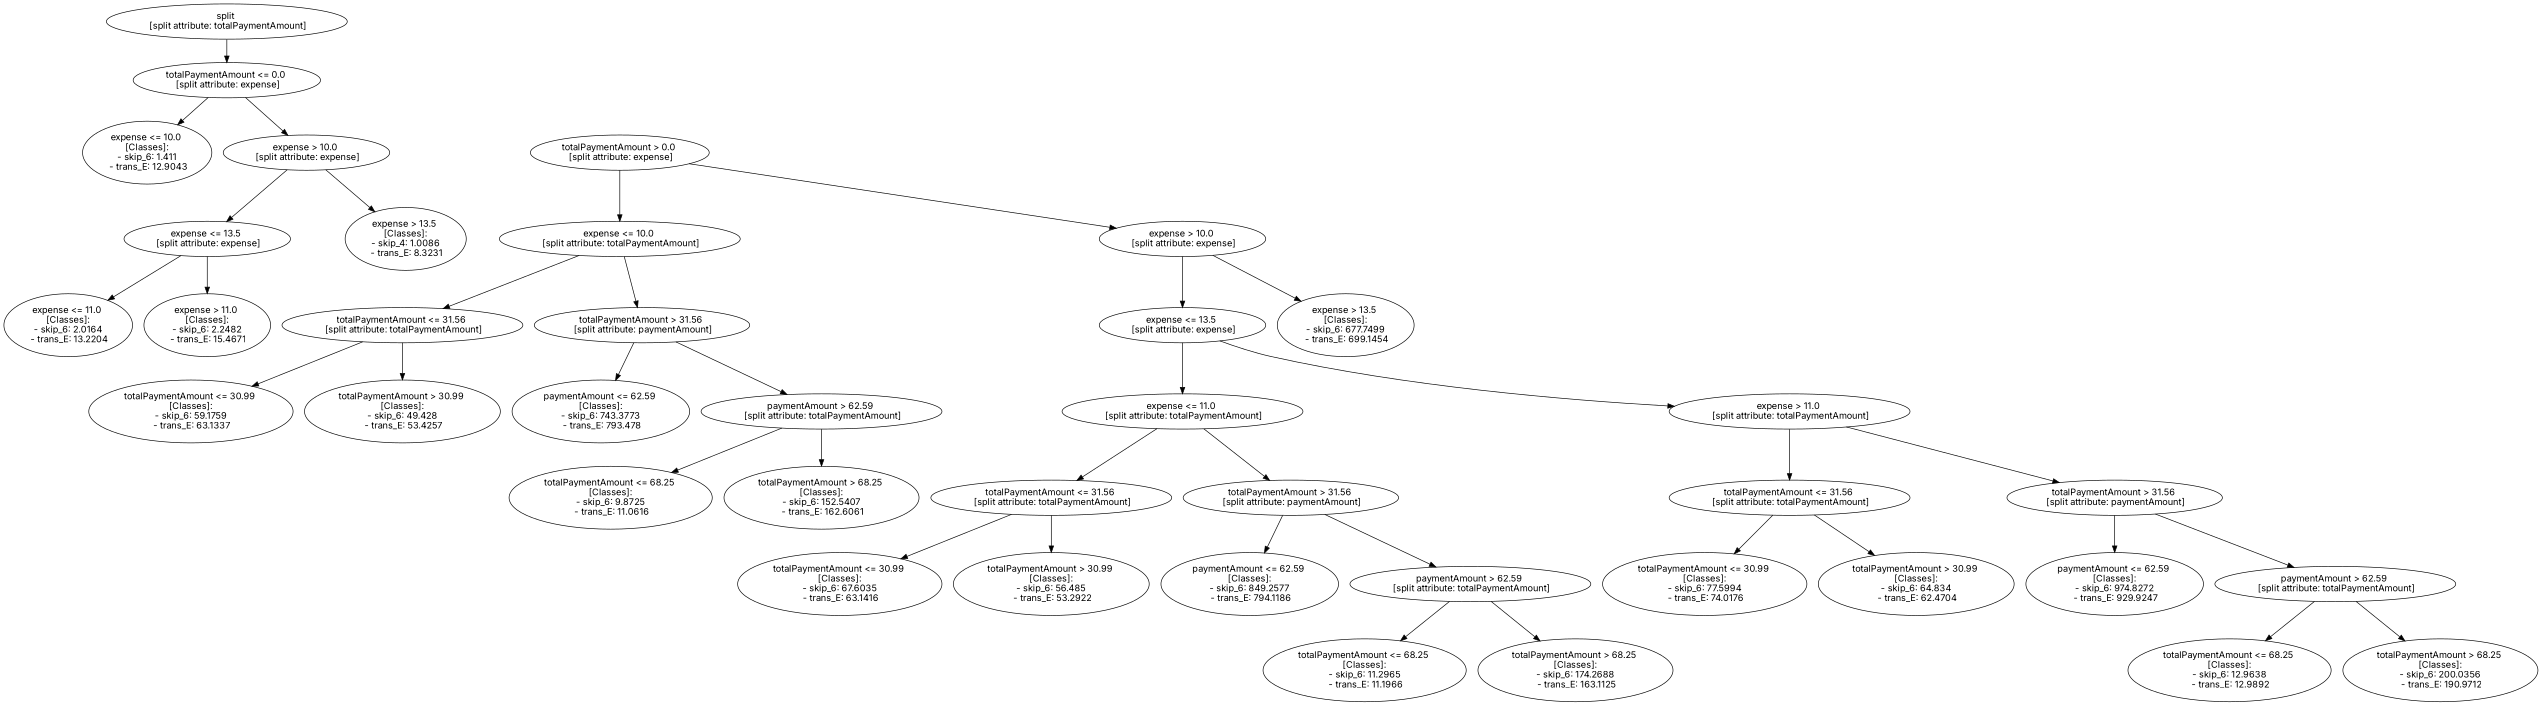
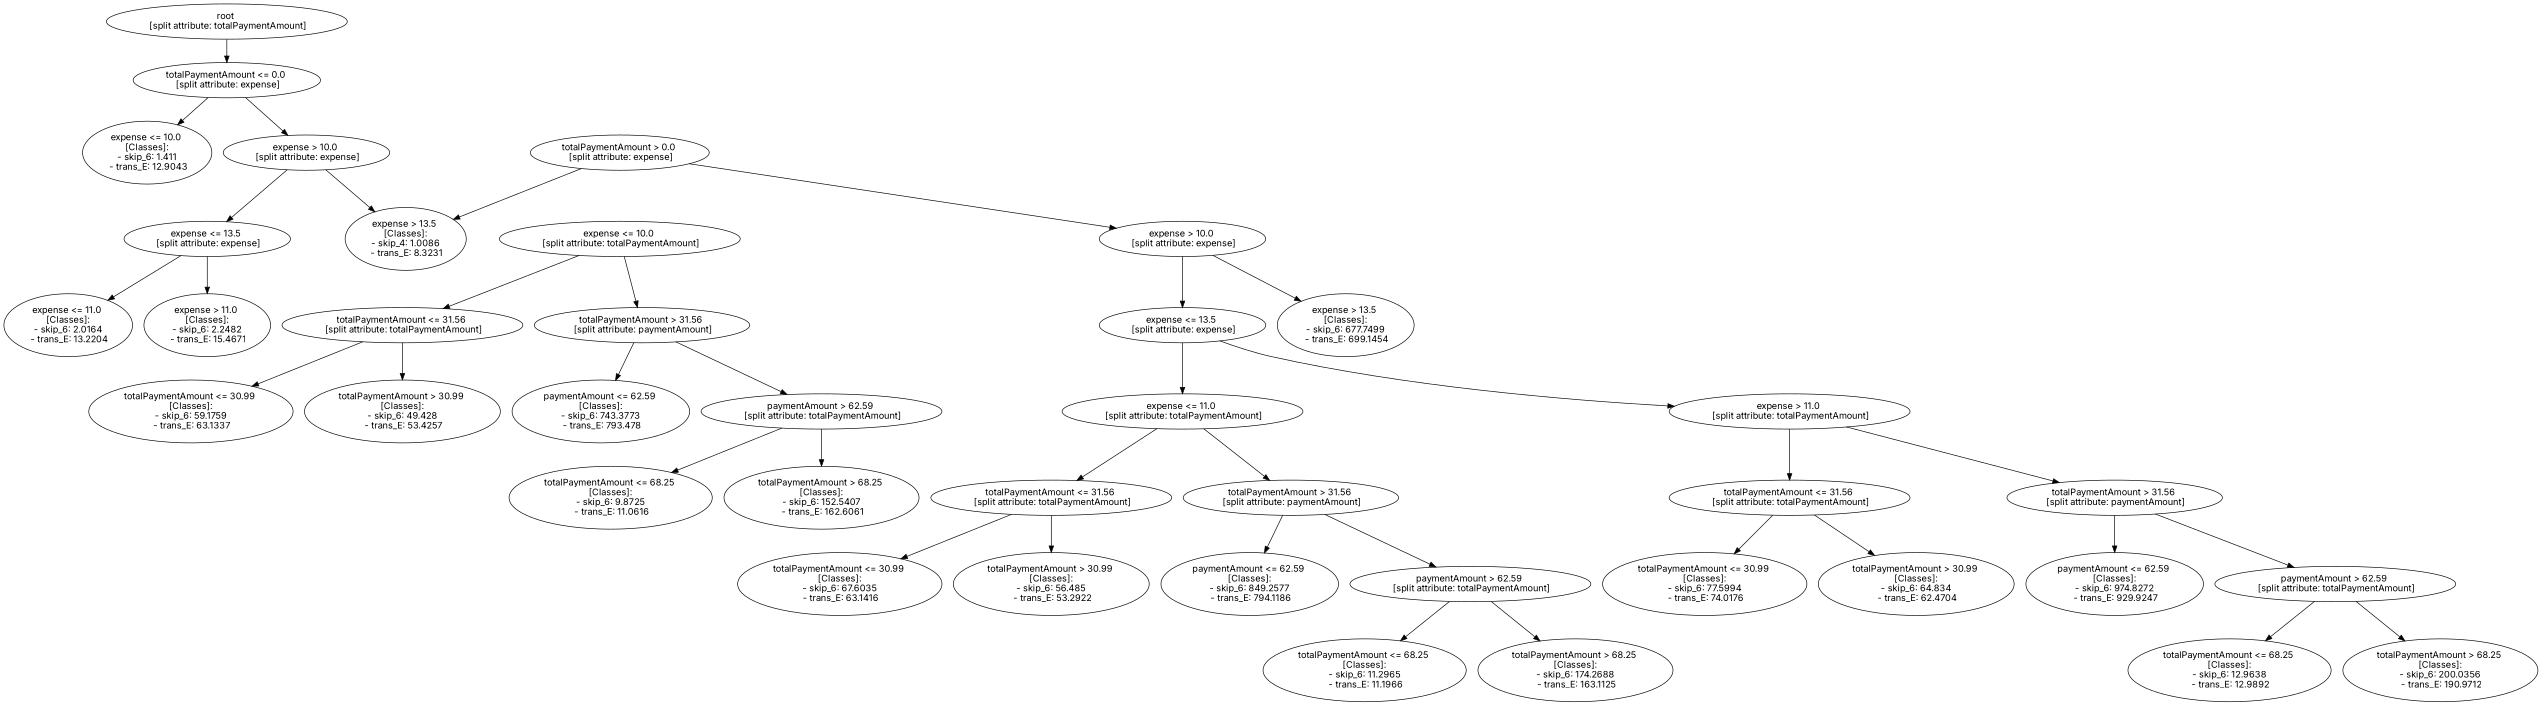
(227, 22) -> (227, 22)
(620, 192) -> (520, 193)
